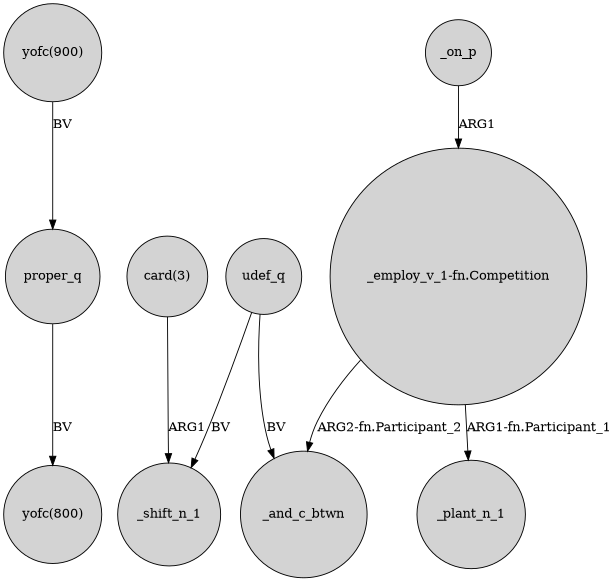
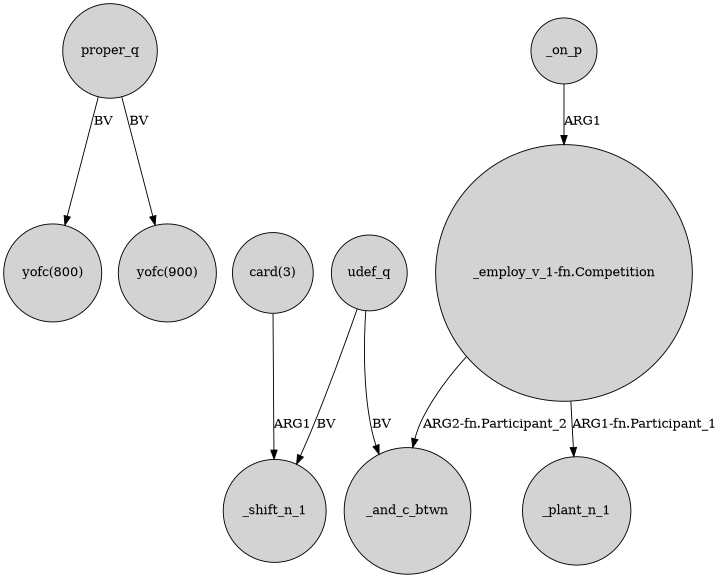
(53, 161) -> (137, 157)
